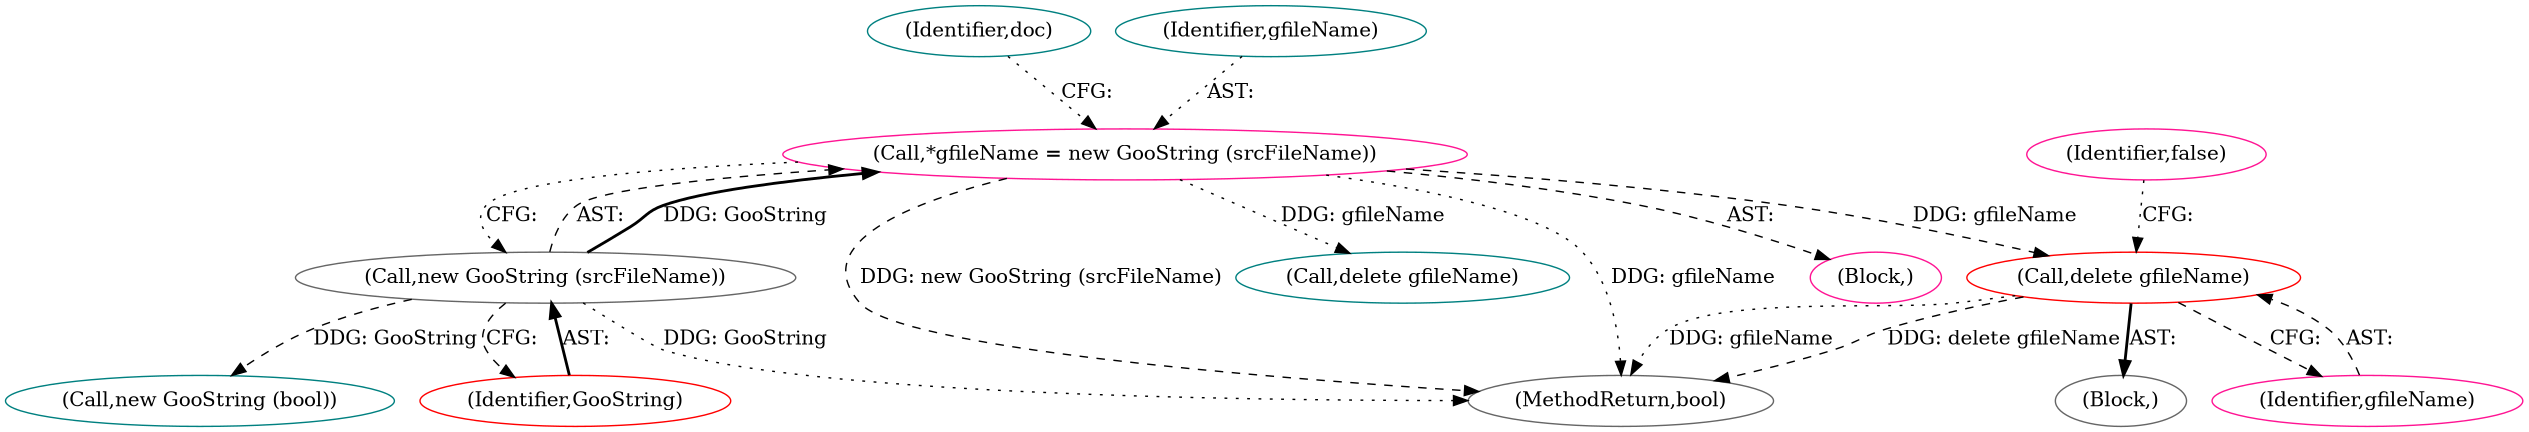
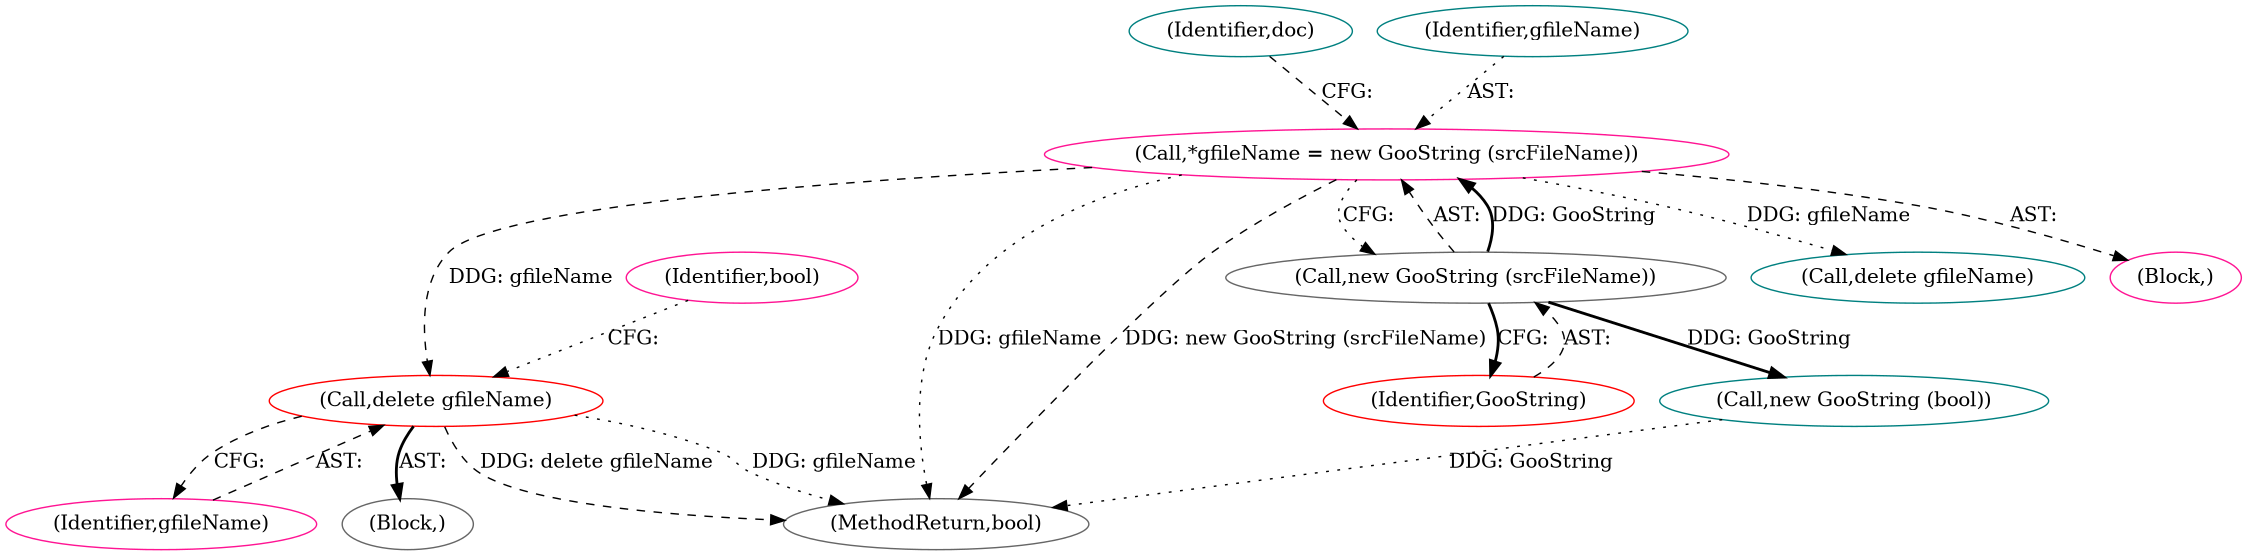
(1046, 88) -> (1308, 88)
(2146, 154) -> (742, 278)
(324, 325) -> (1659, 337)
(483, 336) -> (1498, 332)
(562, 346) -> (1563, 348)
(1010, 391) -> (1395, 463)
